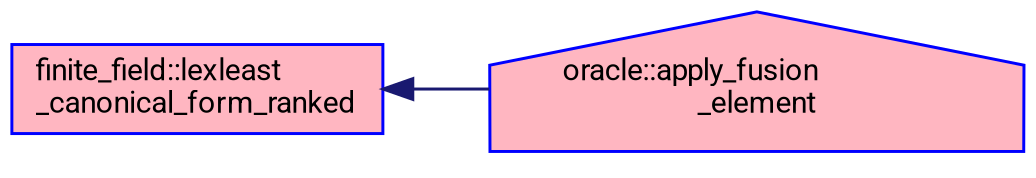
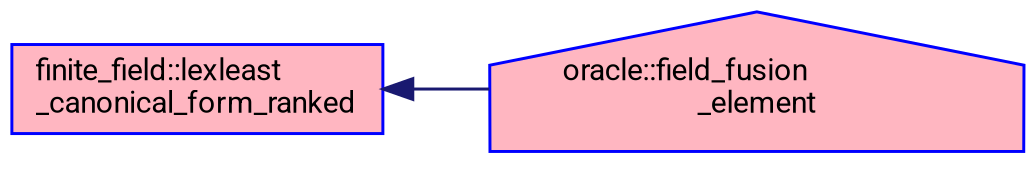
(757, 89) -> (757, 89)
